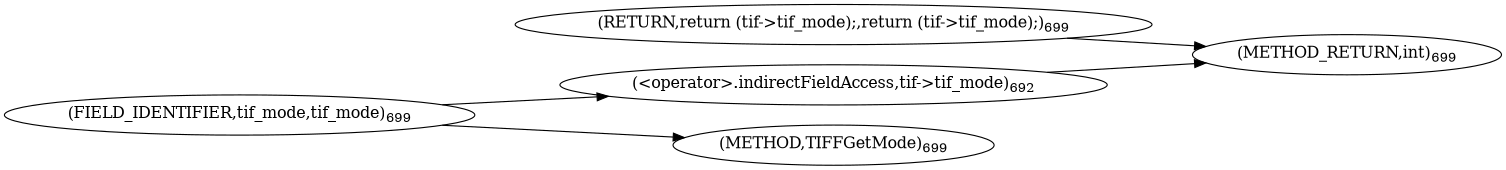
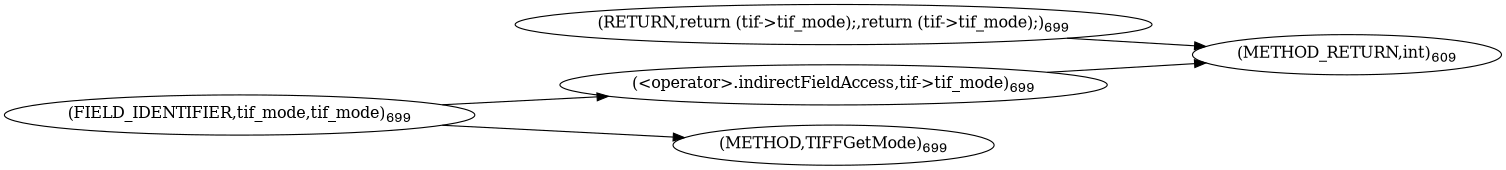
(1444, 53) -> (1444, 53)
(1022, 83) -> (1022, 83)
